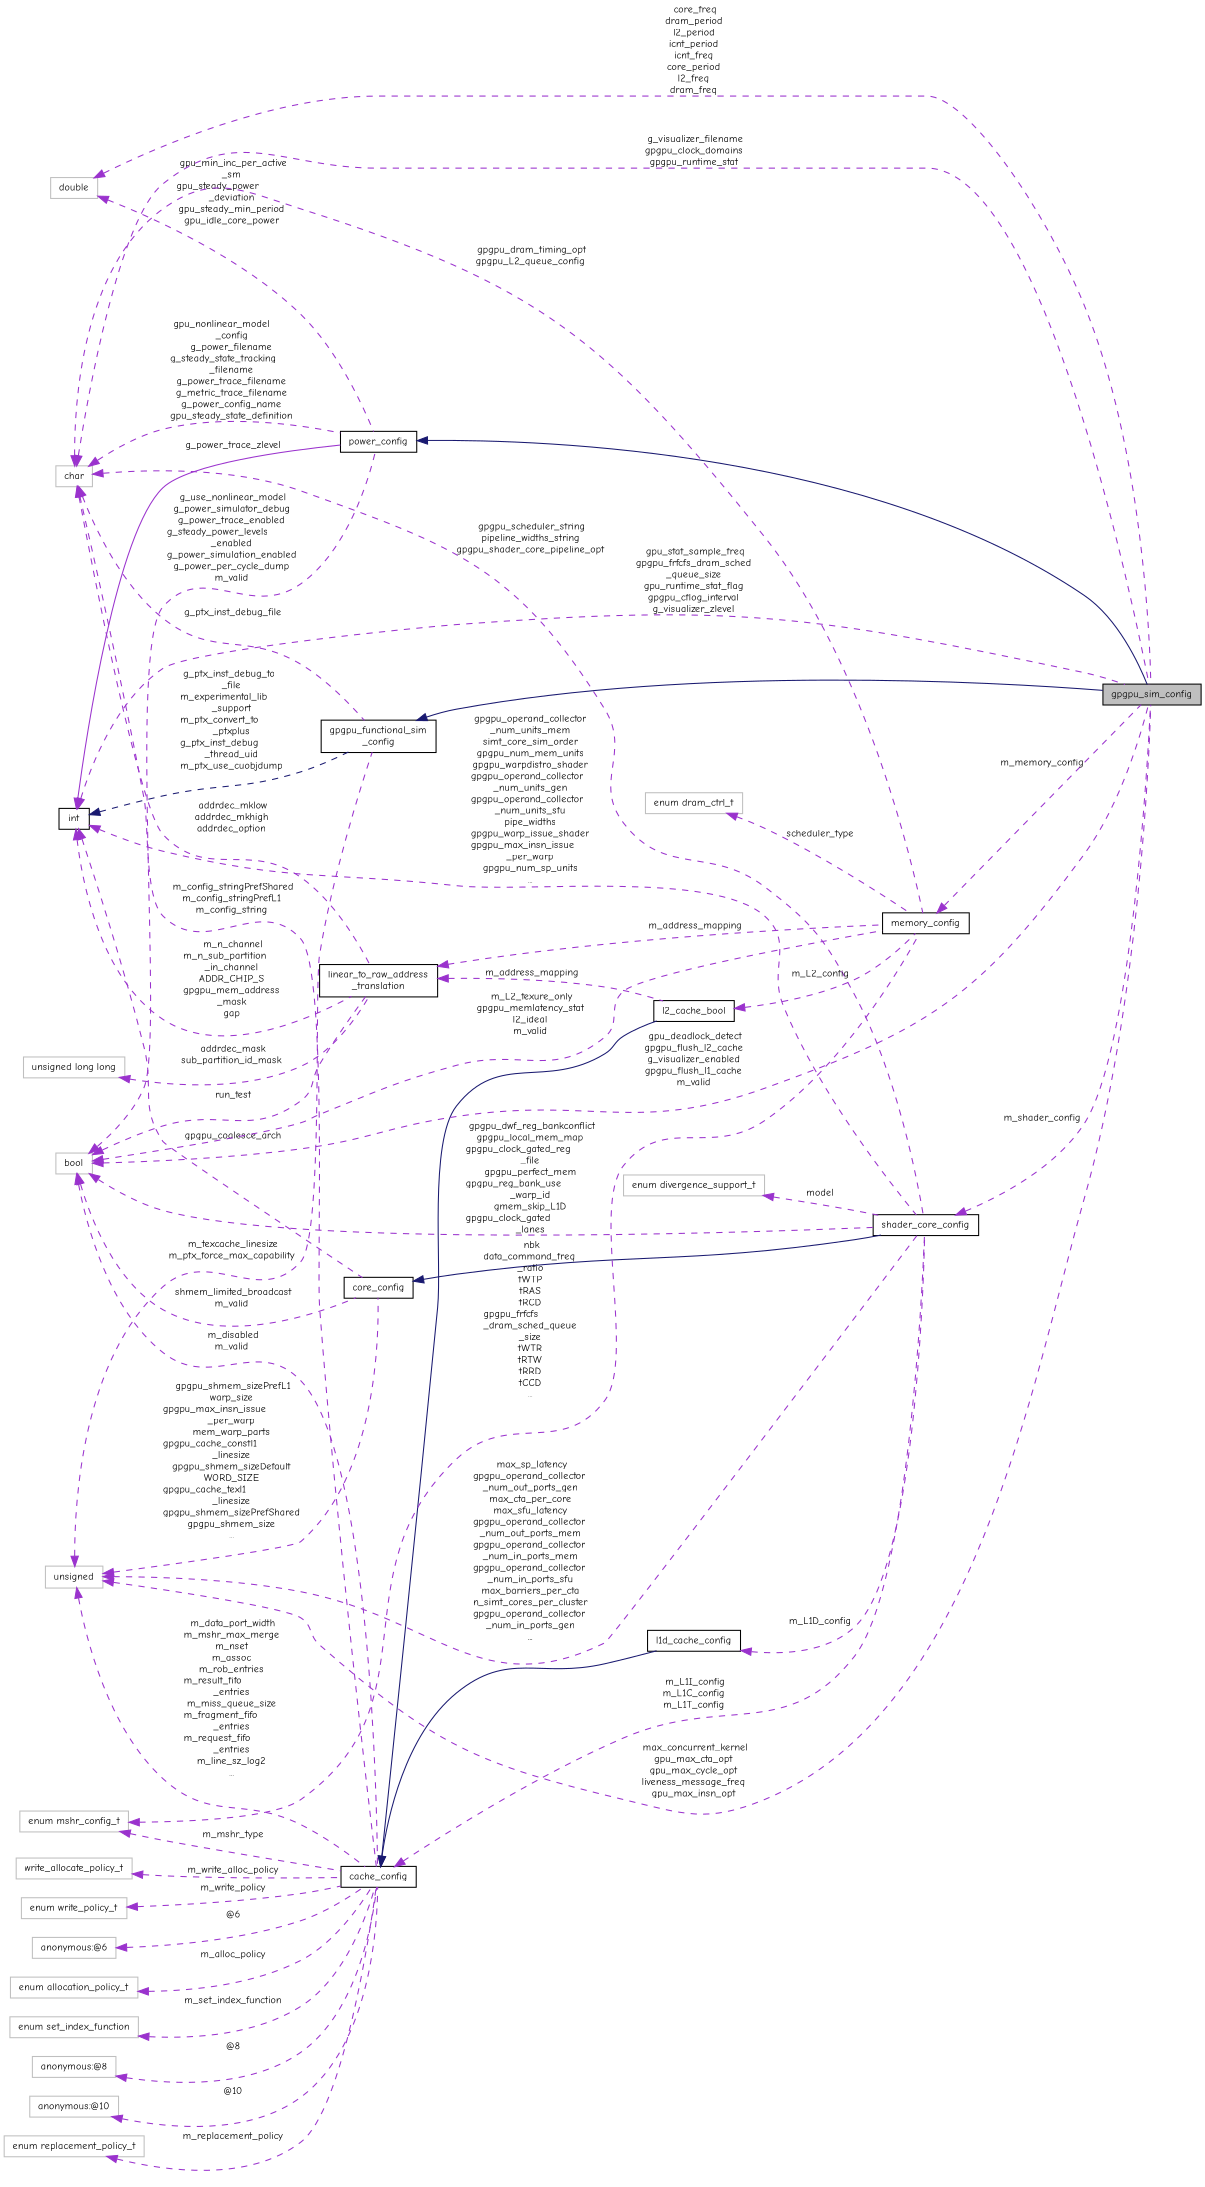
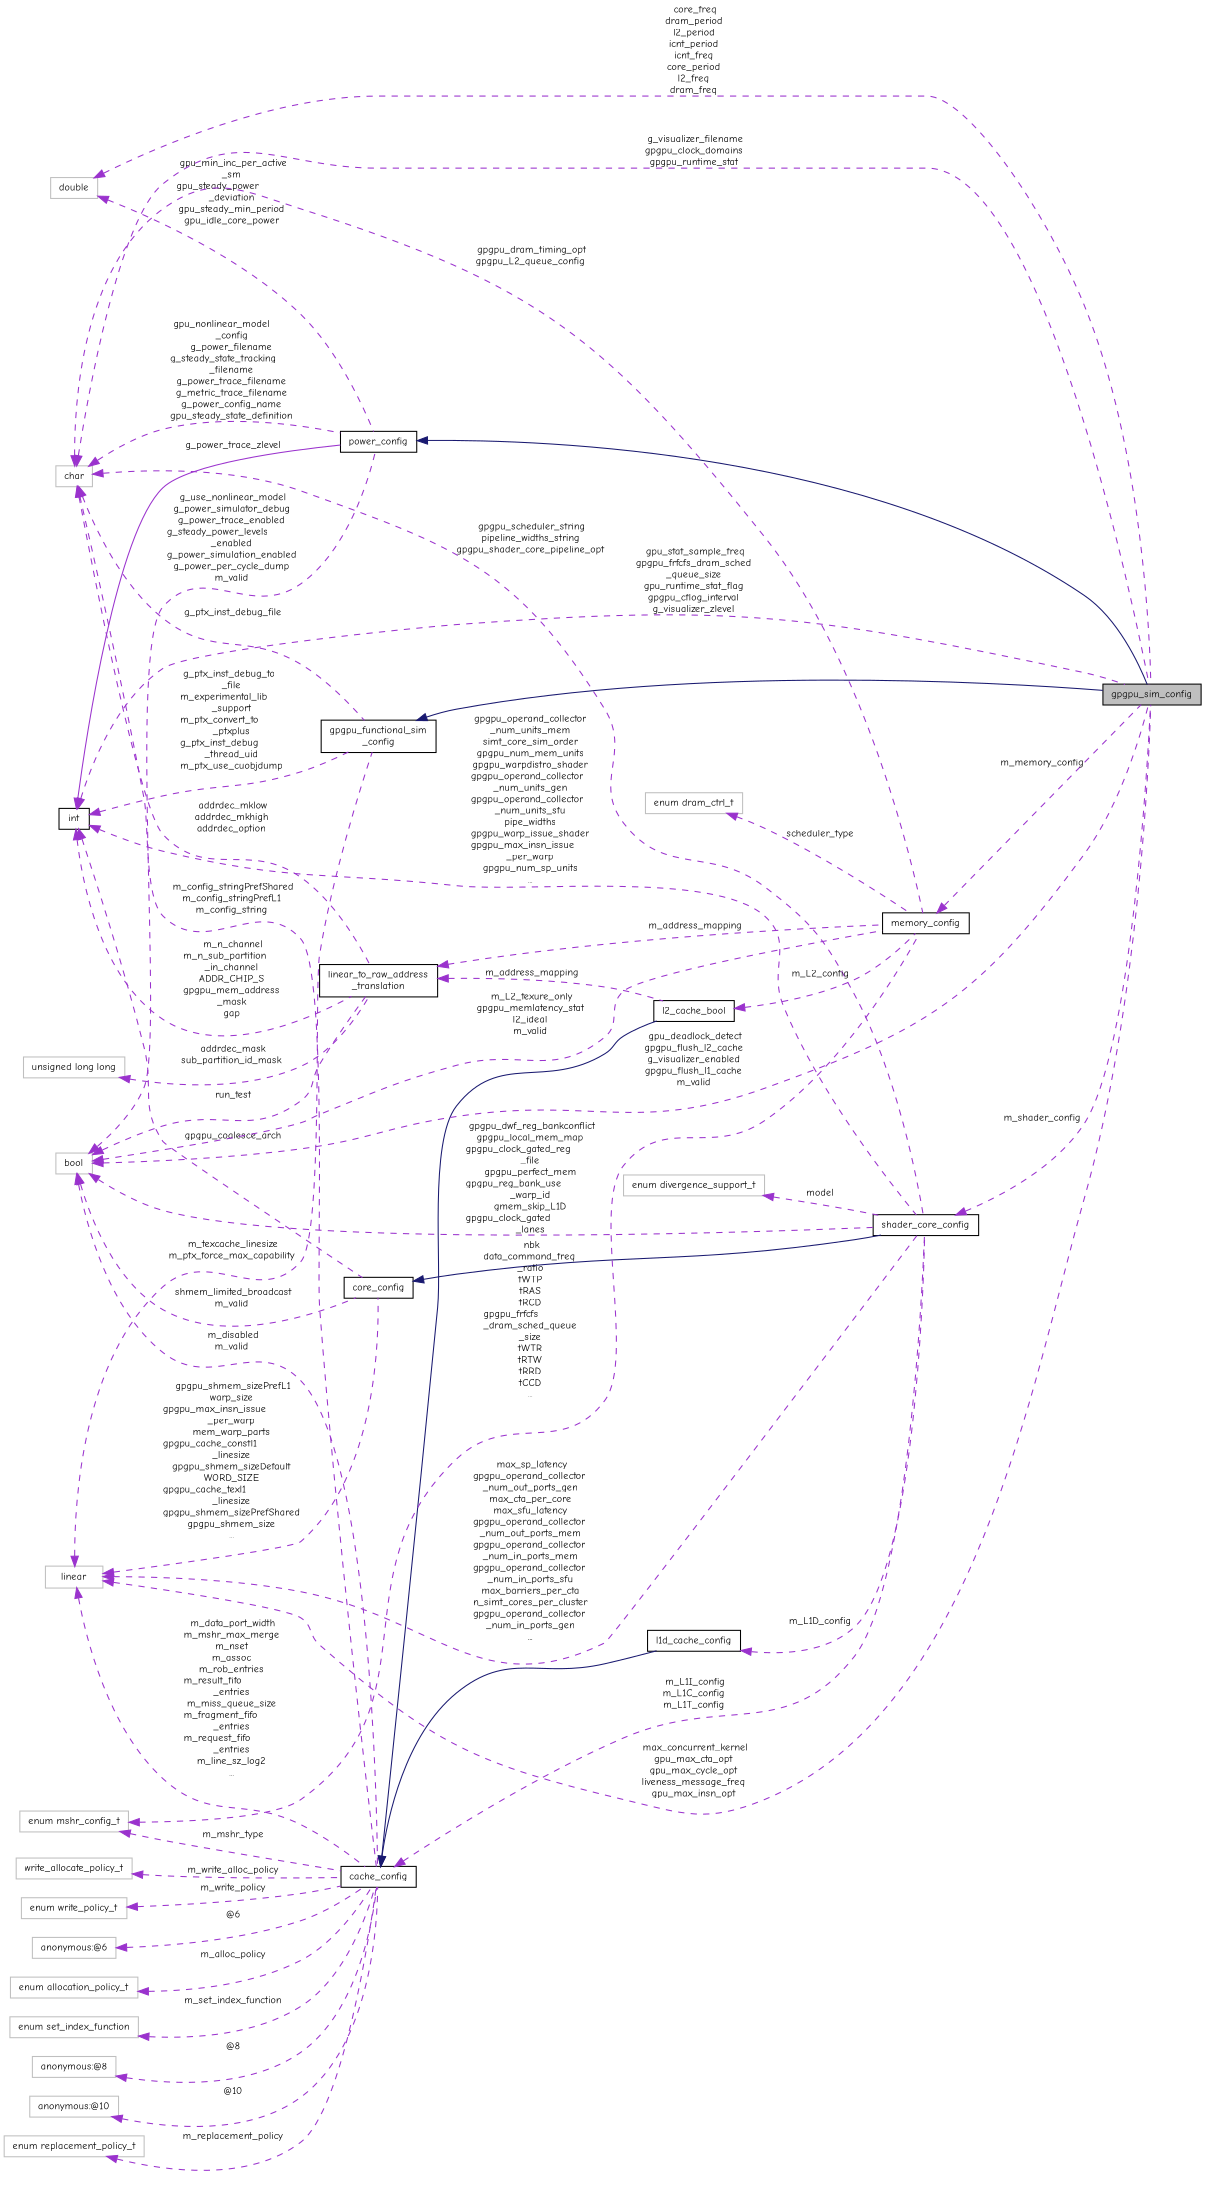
(226, 787) -> (226, 787)
(74, 1577) -> (74, 1577)
